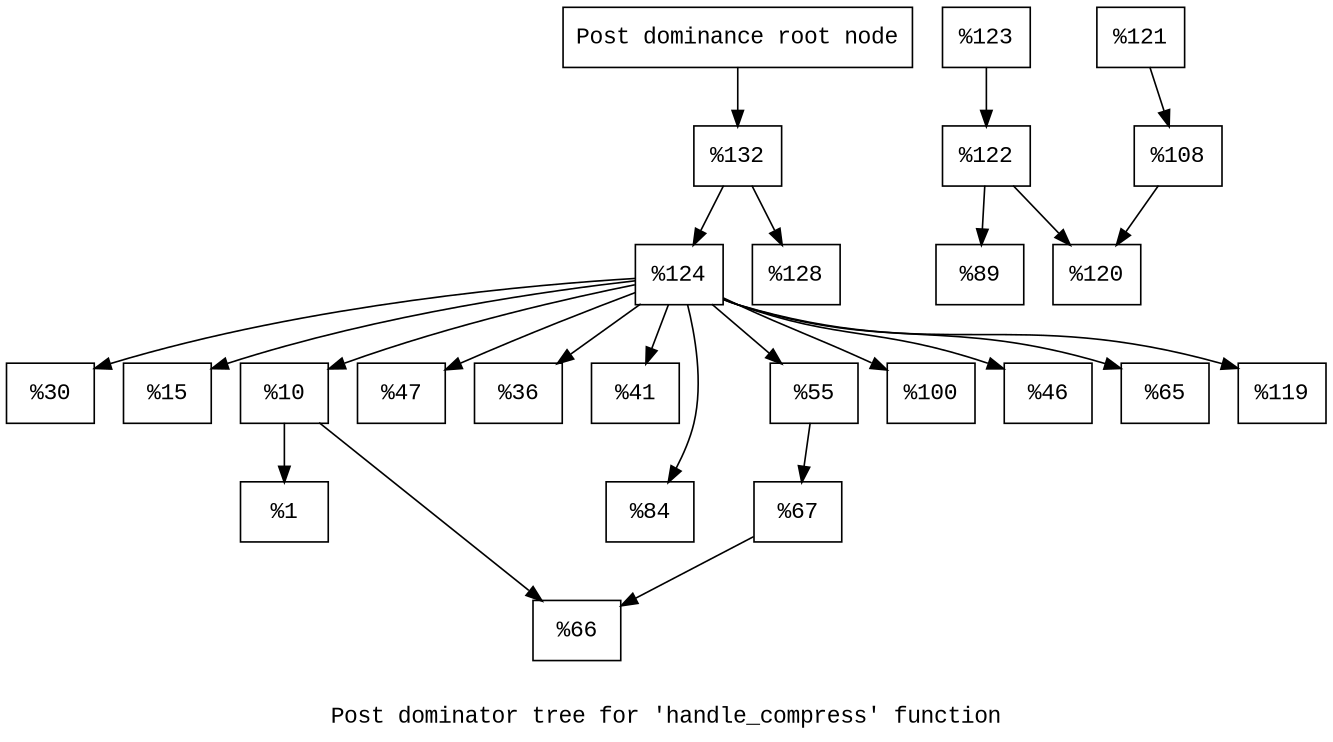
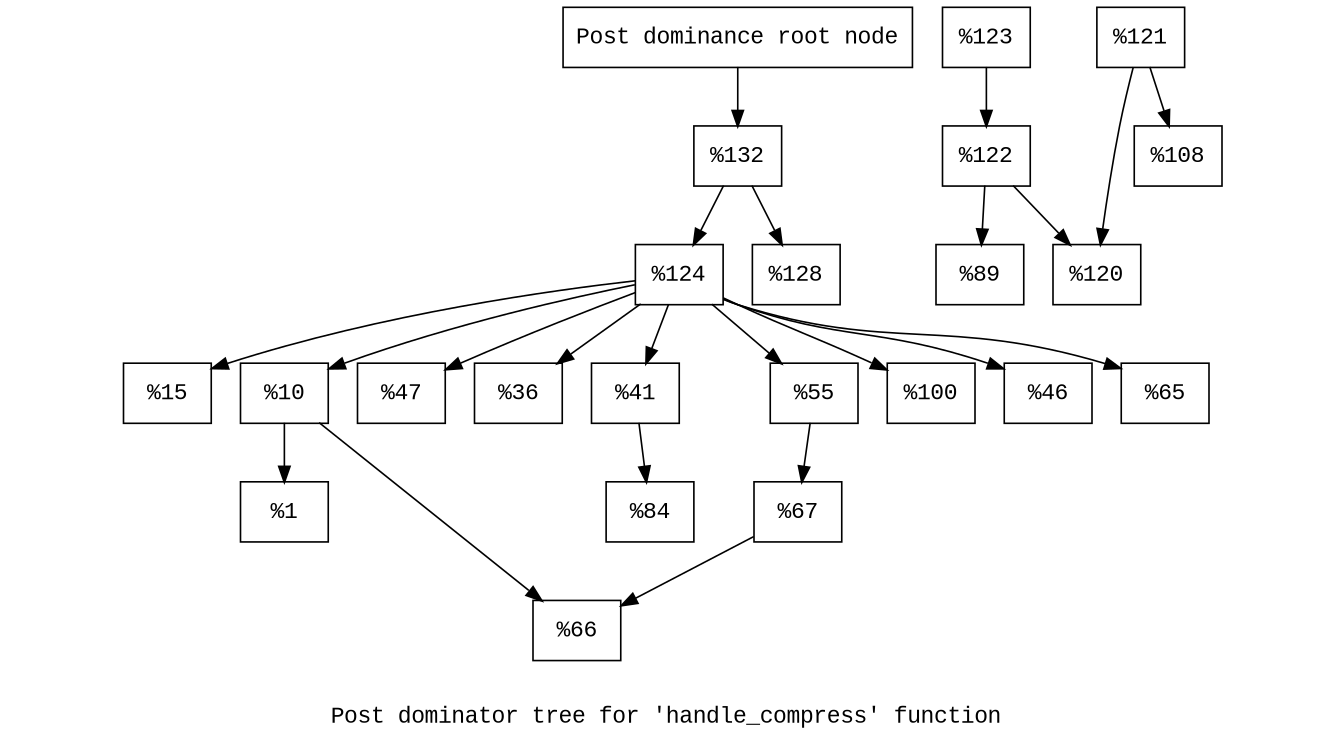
(1142, 209) -> (1116, 147)
(698, 388) -> (642, 445)
(50, 393) -> none
(1282, 393) -> none
